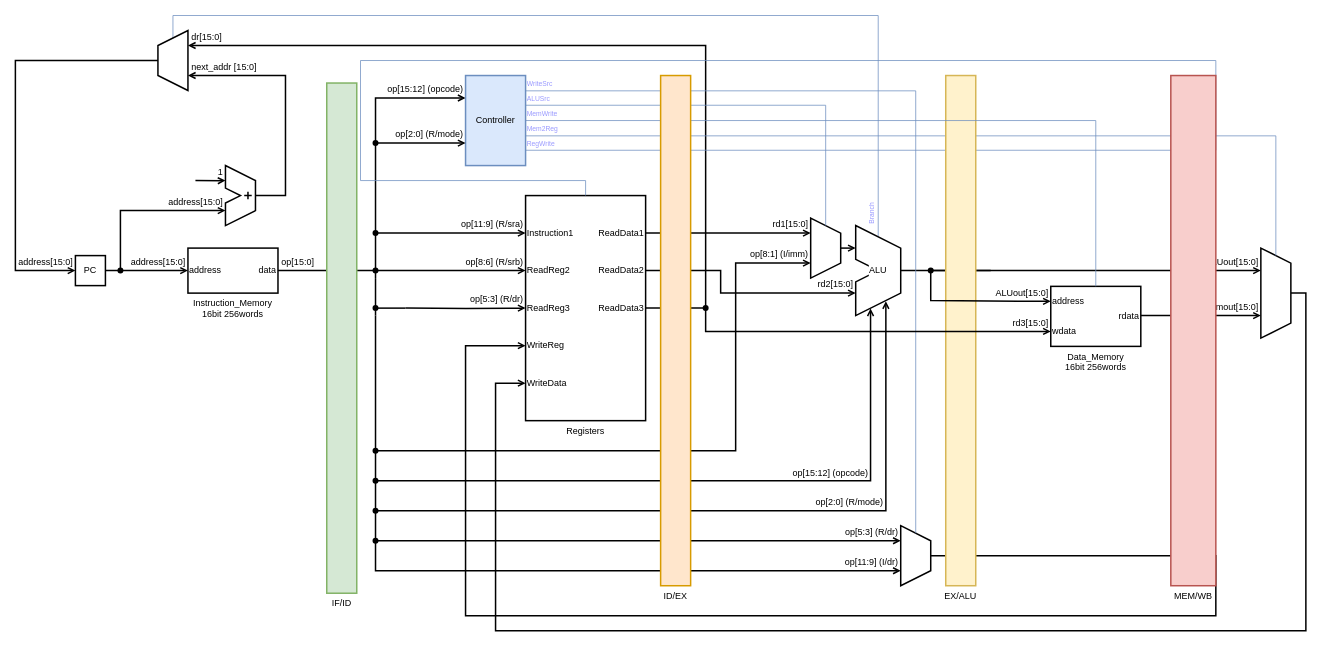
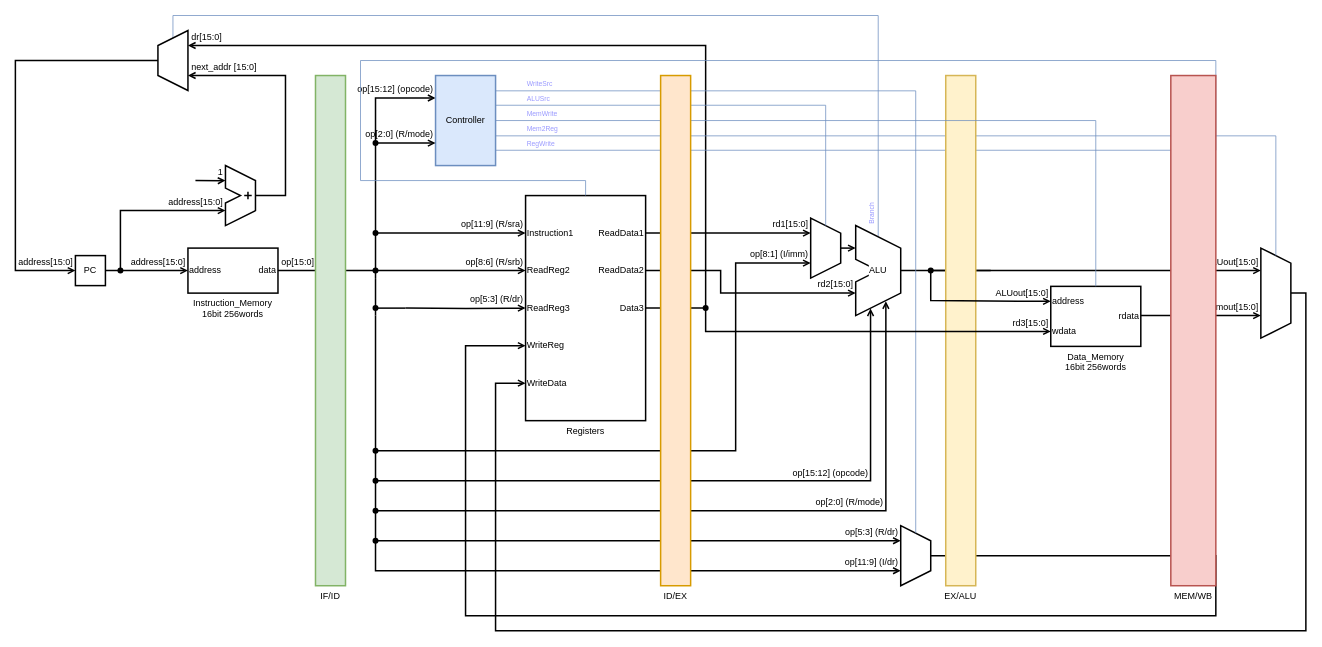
(495, 120) -> (465, 120)
(621, 308) -> (631, 308)
(342, 338) -> (330, 330)
